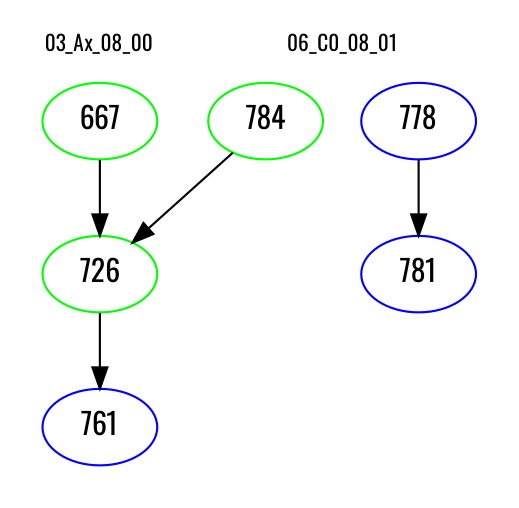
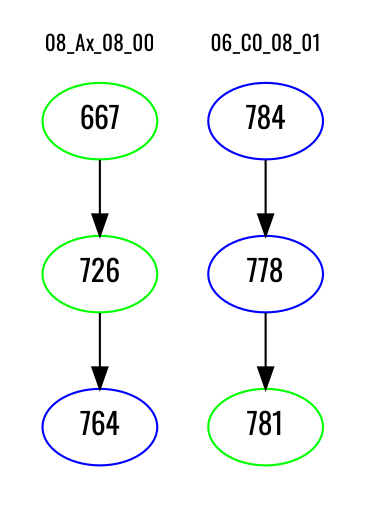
(100, 46) -> (100, 46)
(266, 121) -> (266, 121)
(205, 177) -> (266, 187)
(419, 274) -> (266, 427)
(100, 427) -> (100, 427)
